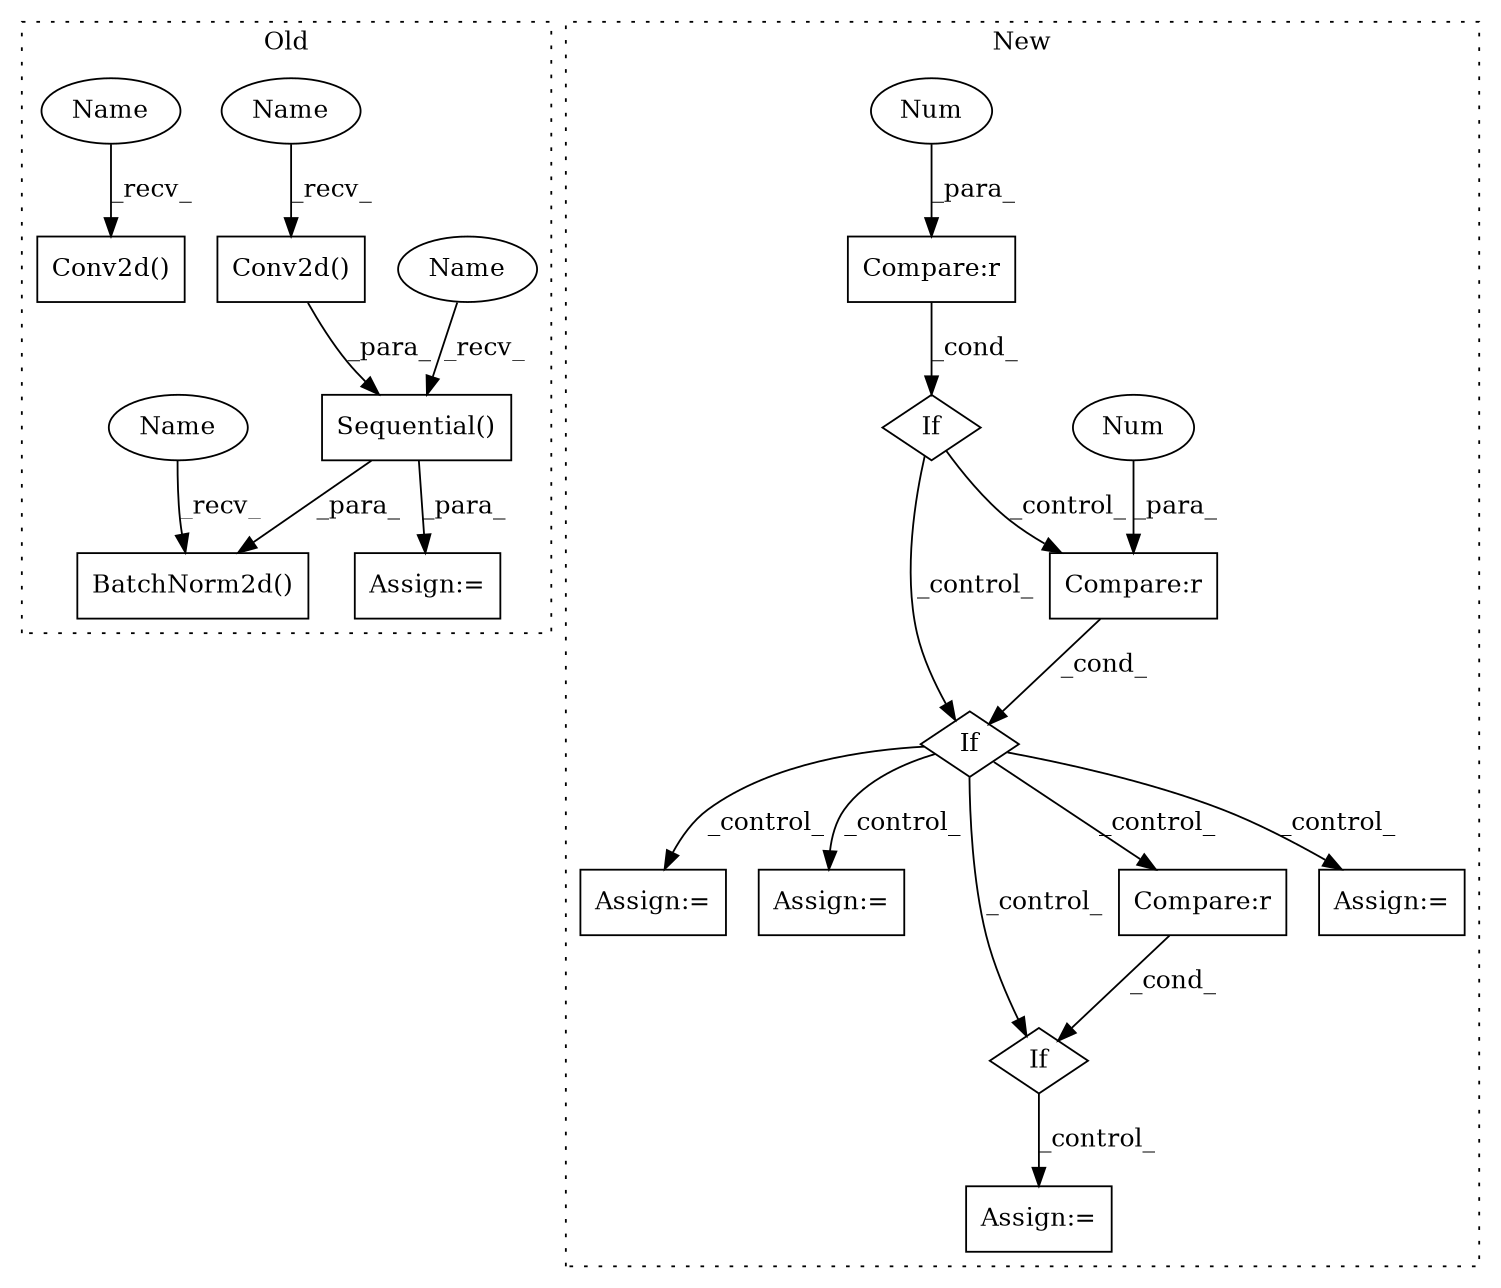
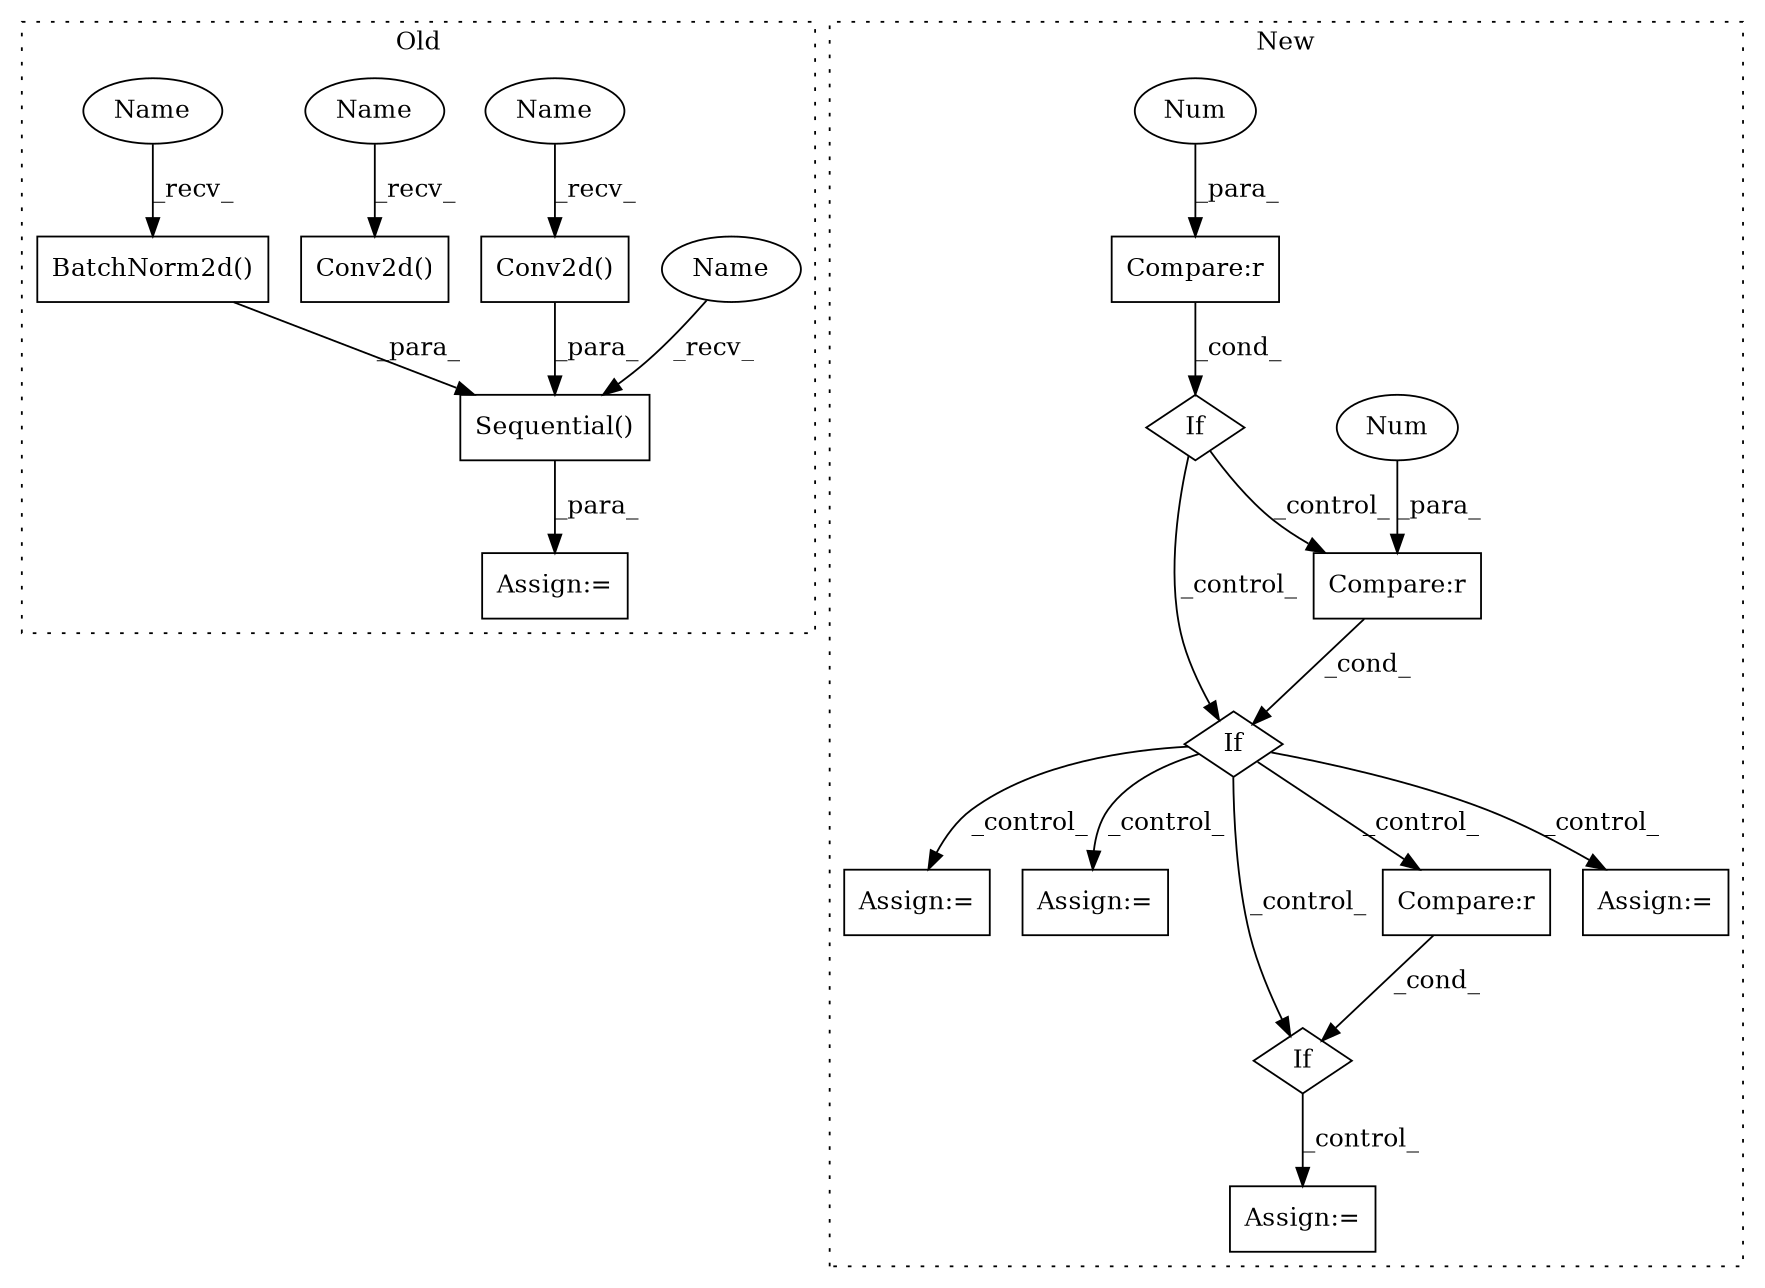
(312, 501) -> (345, 345)
